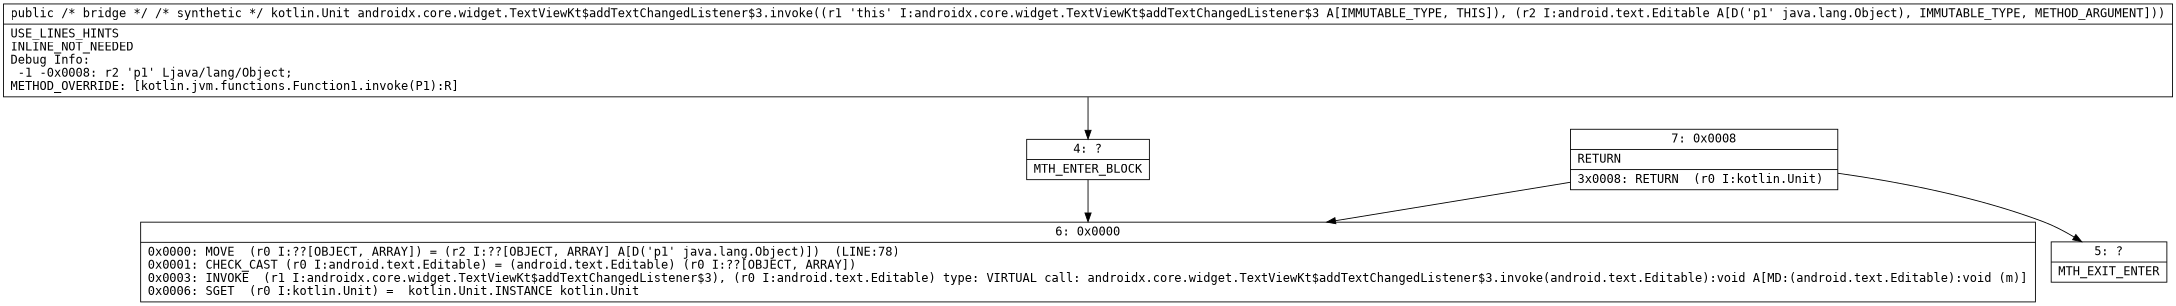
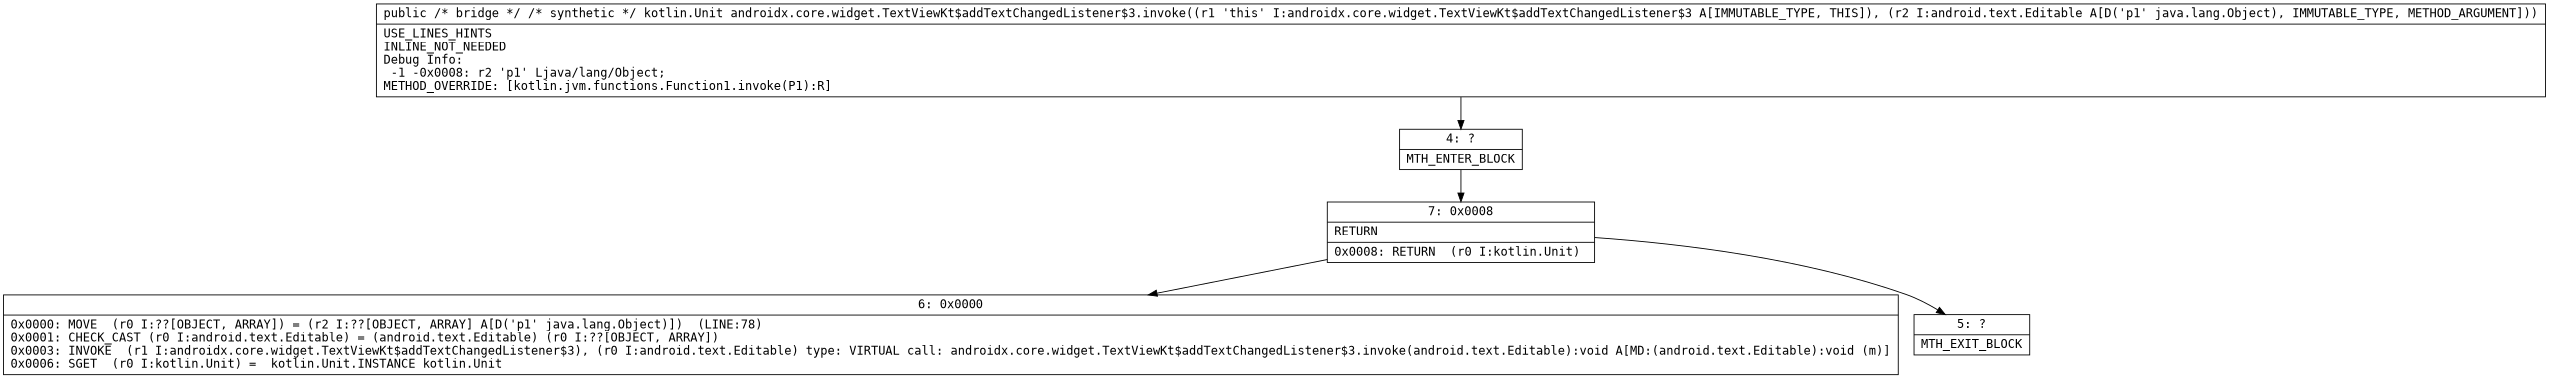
(1704, 179) -> (1461, 252)
(1088, 196) -> (1461, 181)
(2109, 272) -> (1972, 344)
